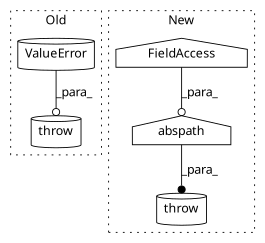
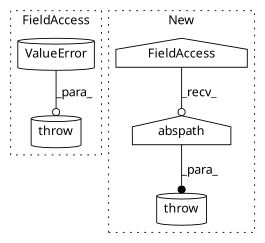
(56, 21) -> (56, 21)
(200, 93) -> (199, 93)
